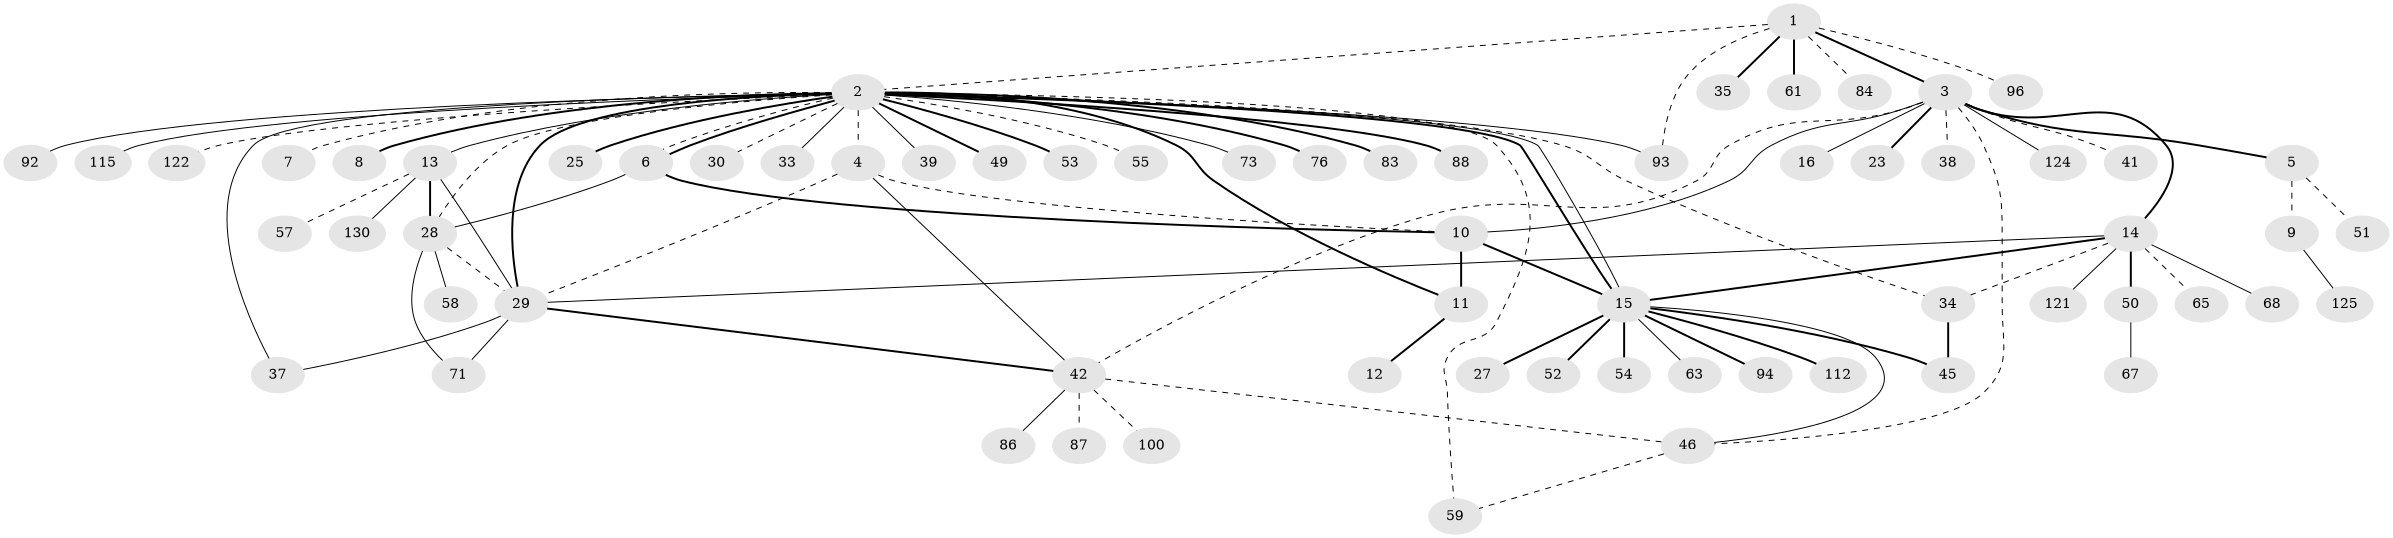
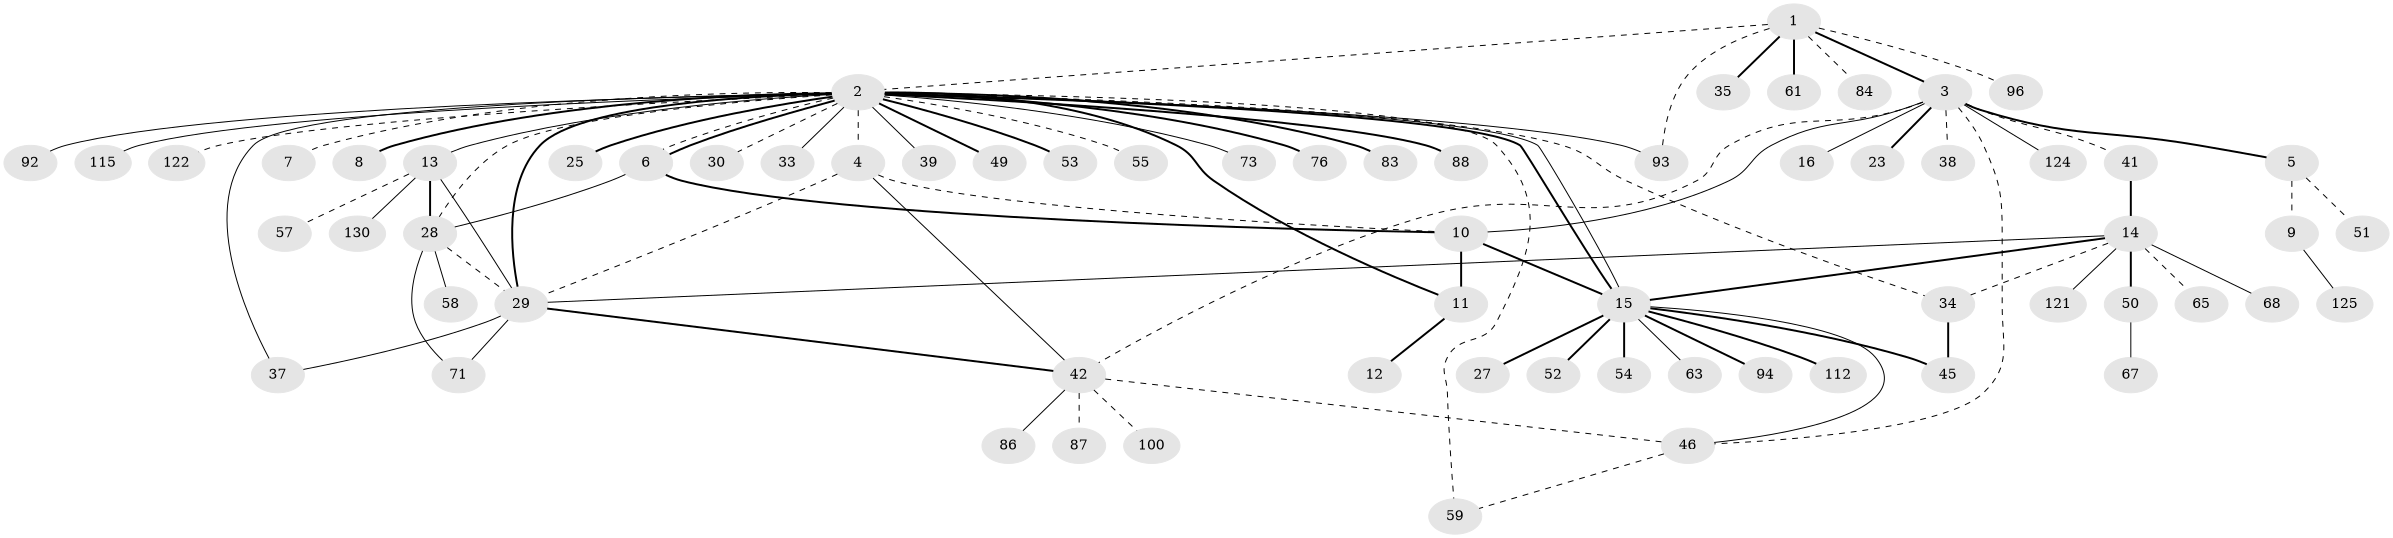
(2111, 114) -> (2131, 198)
